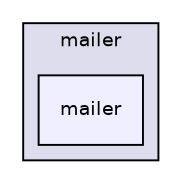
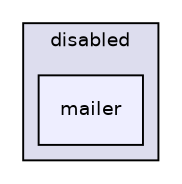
(91, 42) -> (91, 42)
